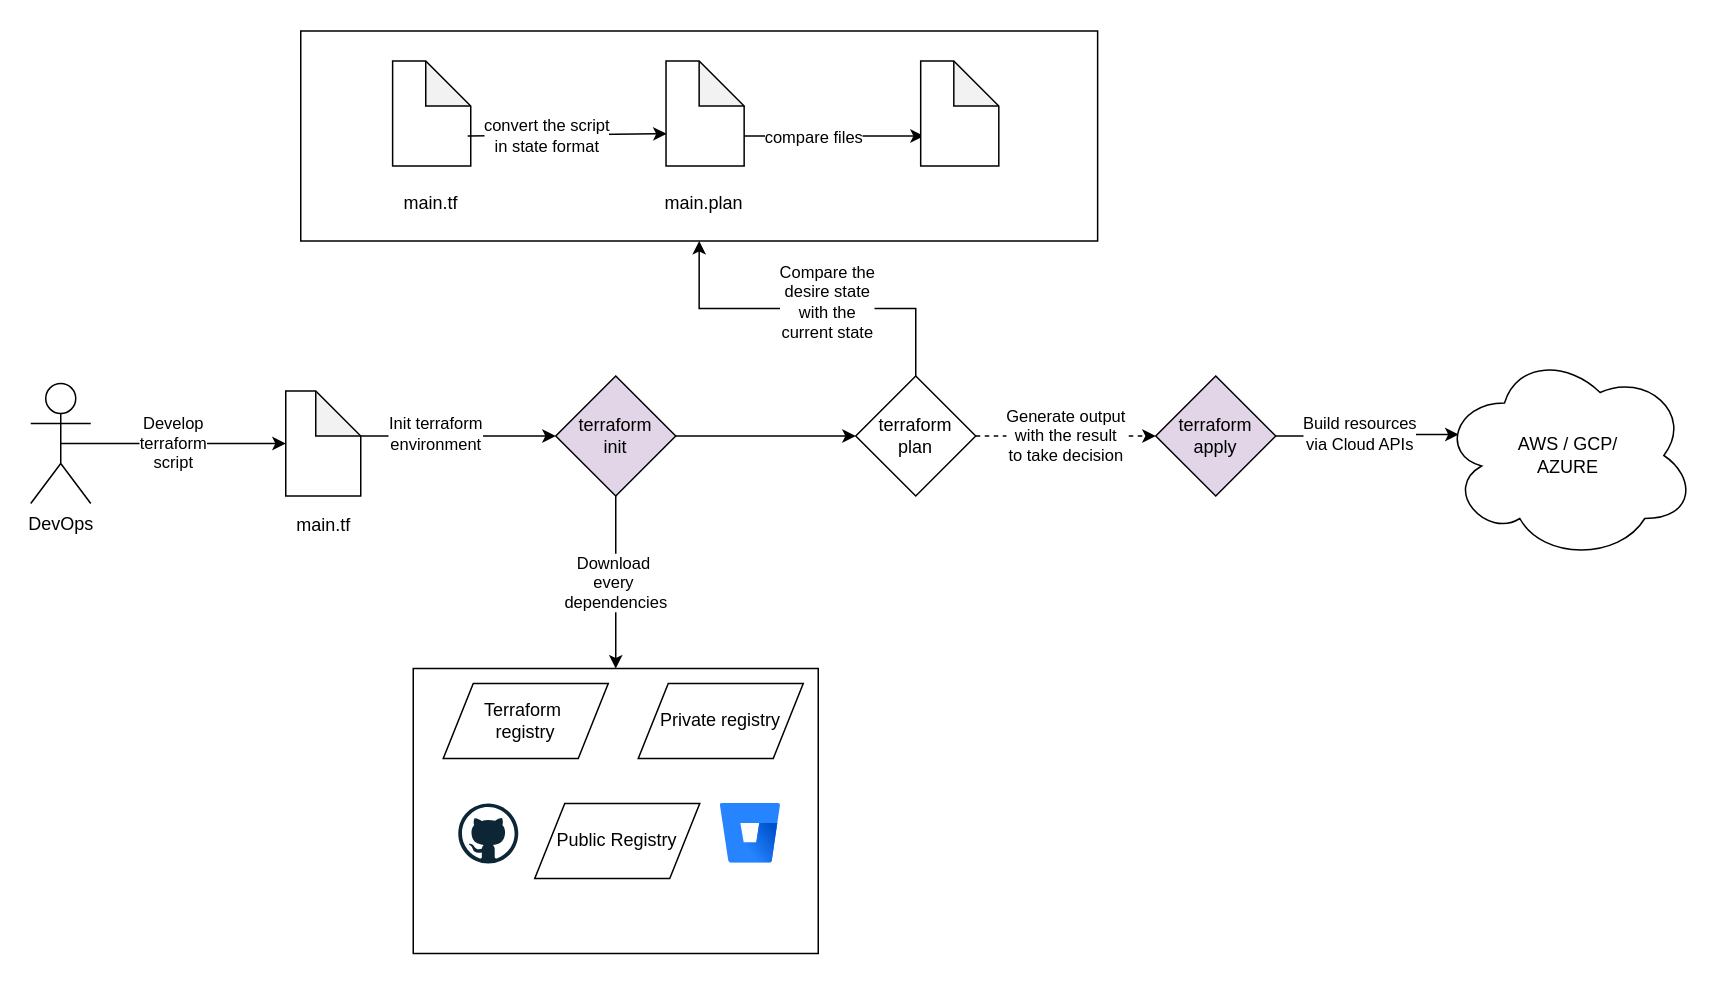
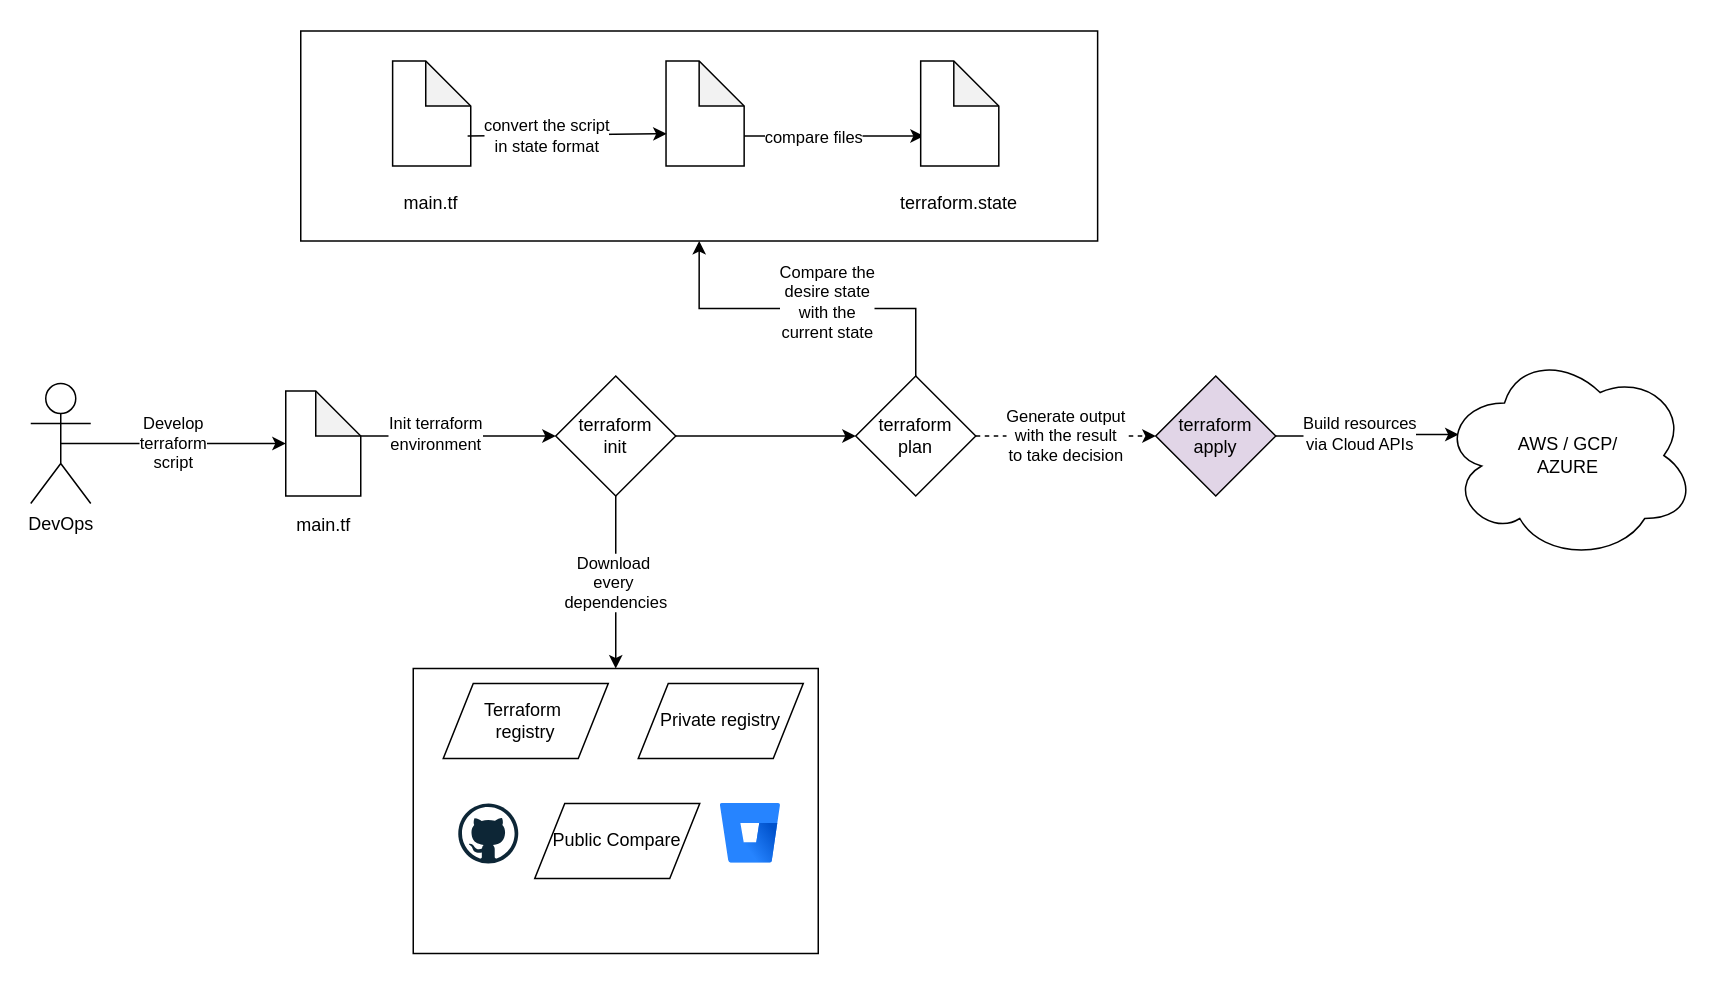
(705, 203) -> none
none -> (960, 203)
(616, 436) -> (616, 436)
(617, 841) -> (617, 841)
